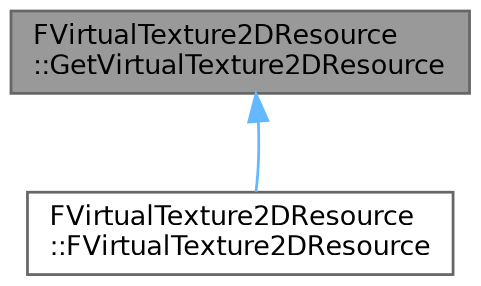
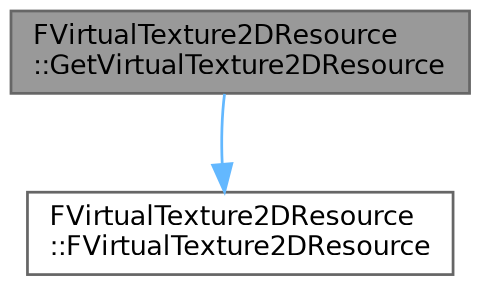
(259, 157) -> (222, 129)
